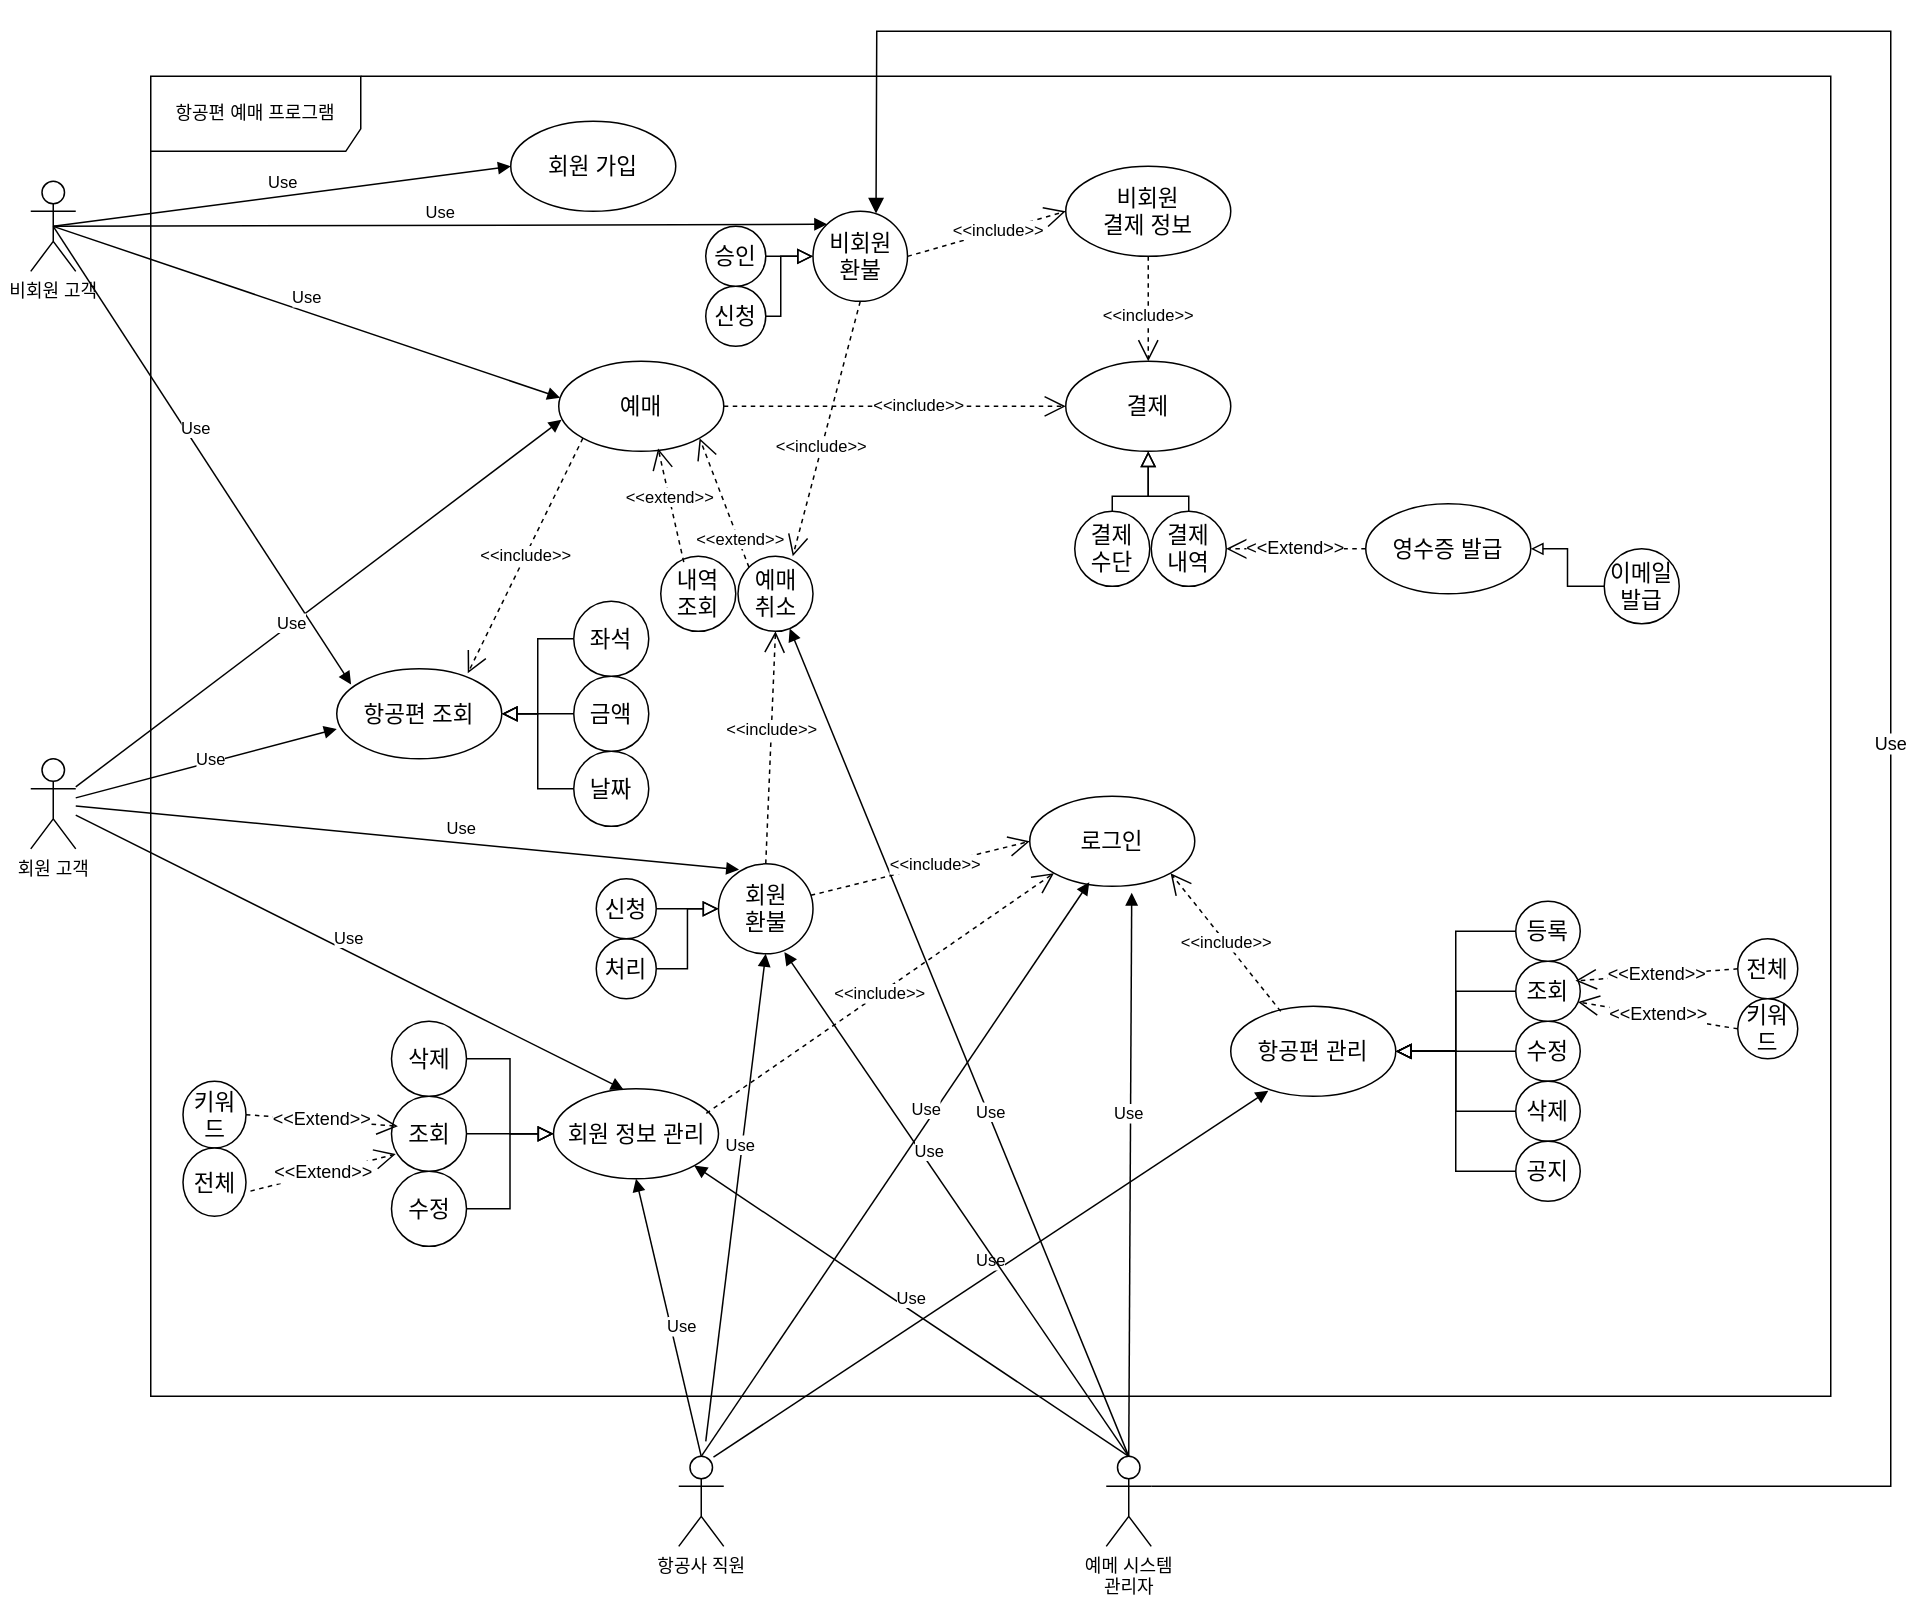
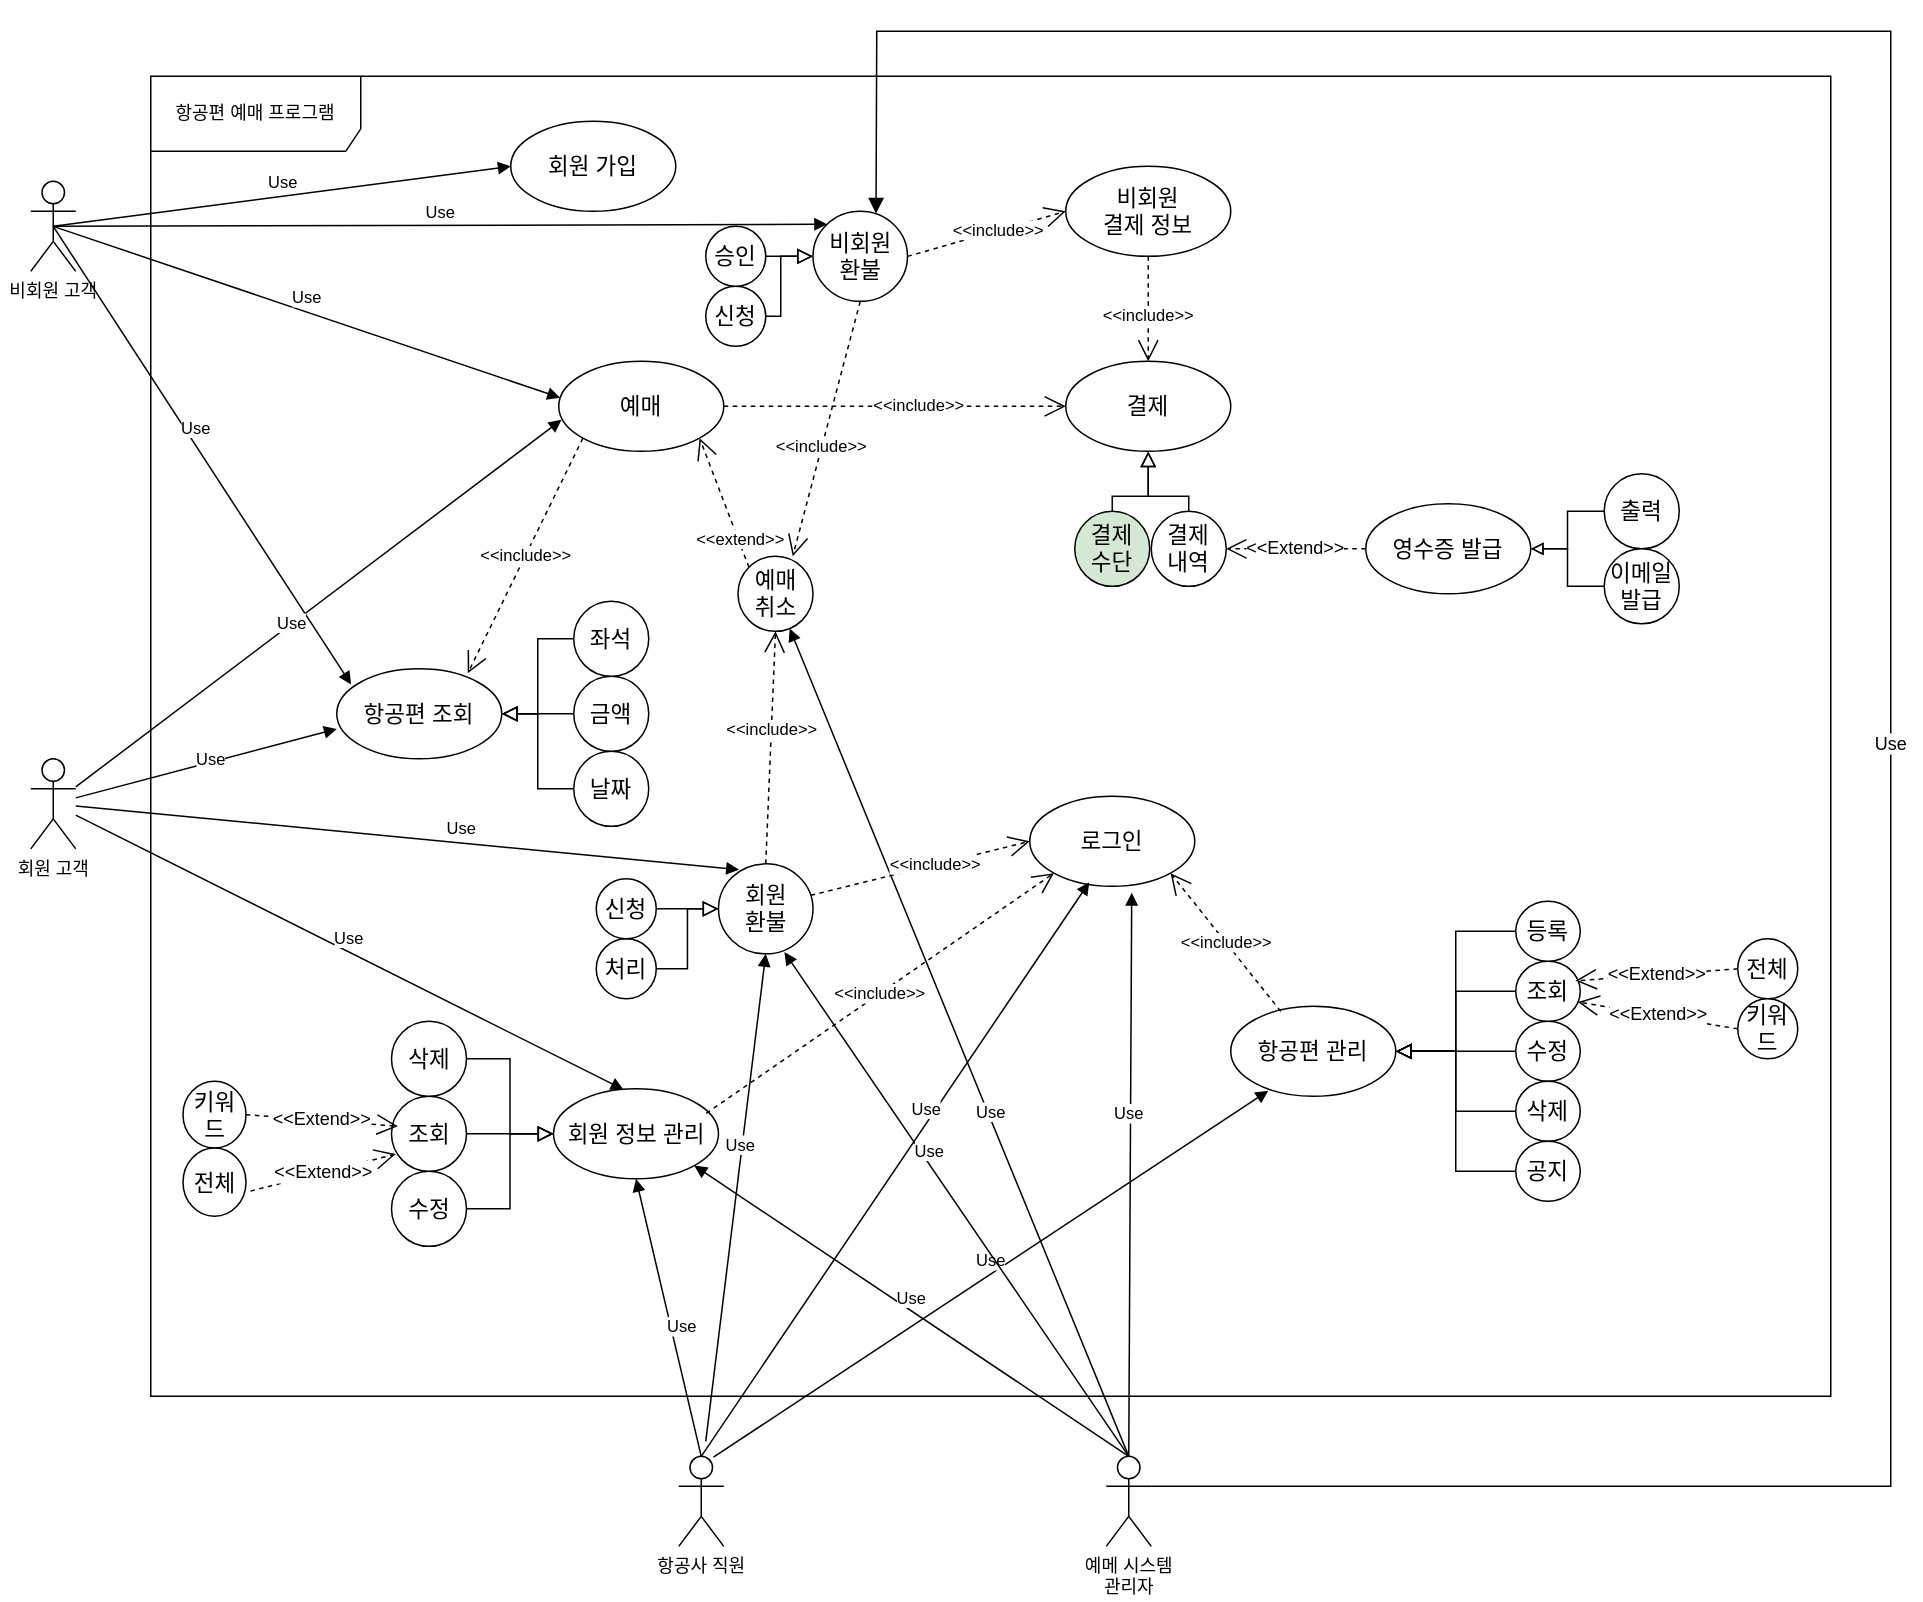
none -> (1569, 511)
none -> (1642, 511)
(676, 527) -> none
(1112, 549) -> (1112, 549)
(698, 594) -> none
